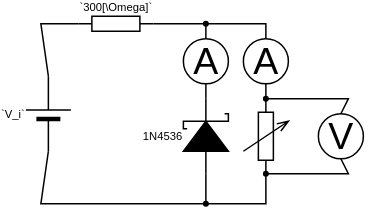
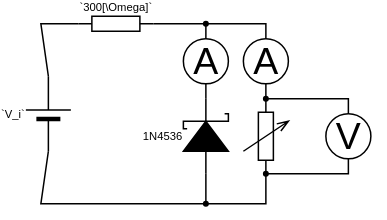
(341, 136) -> (348, 136)
